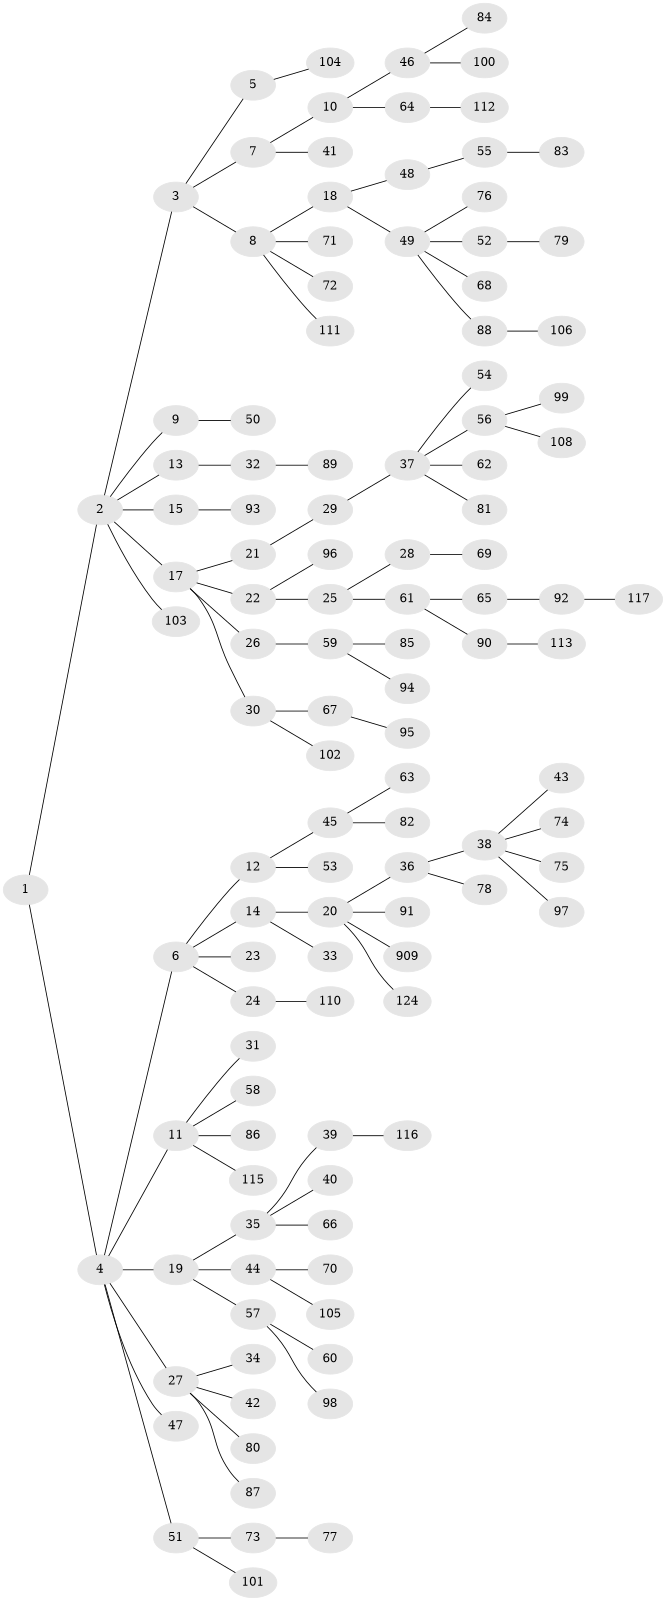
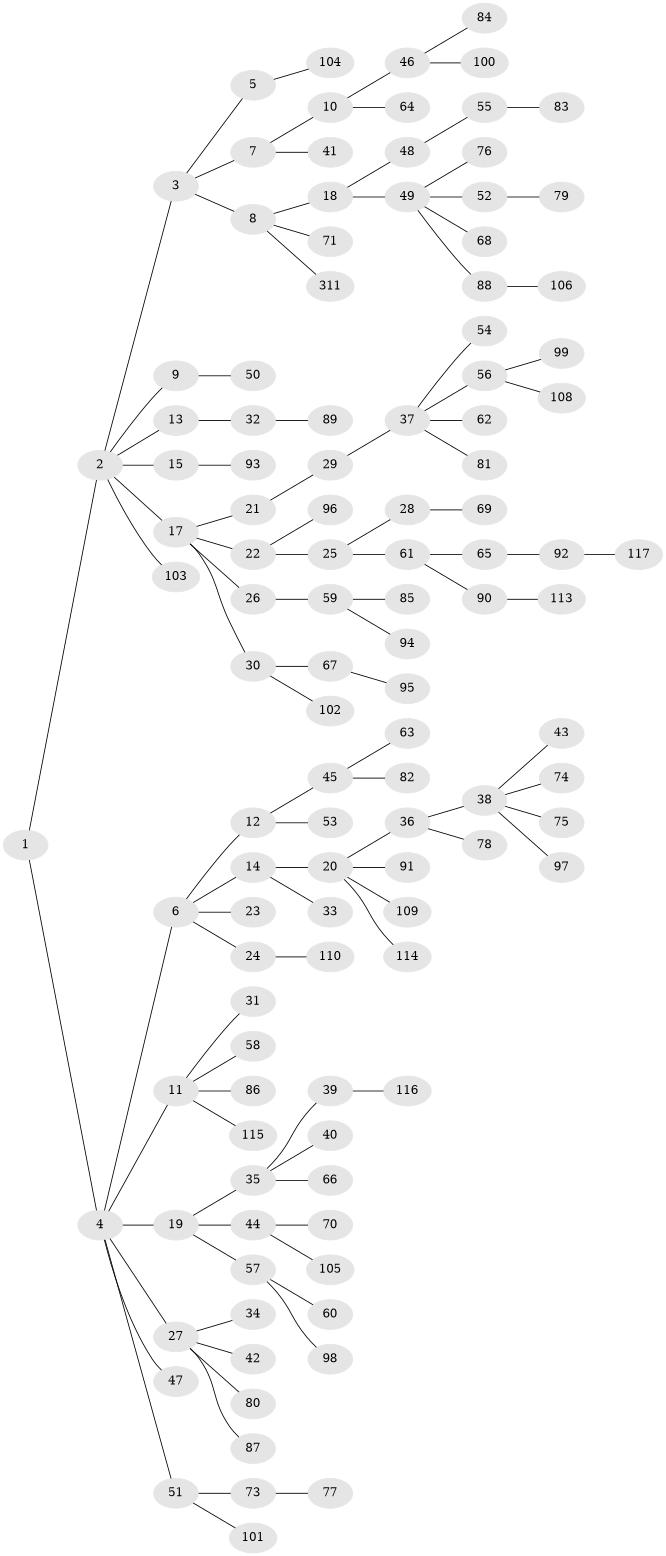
(485, 108) -> none
(330, 286) -> none
(330, 331) -> (330, 286)
(407, 957) -> (407, 912)
(407, 1002) -> (407, 957)
